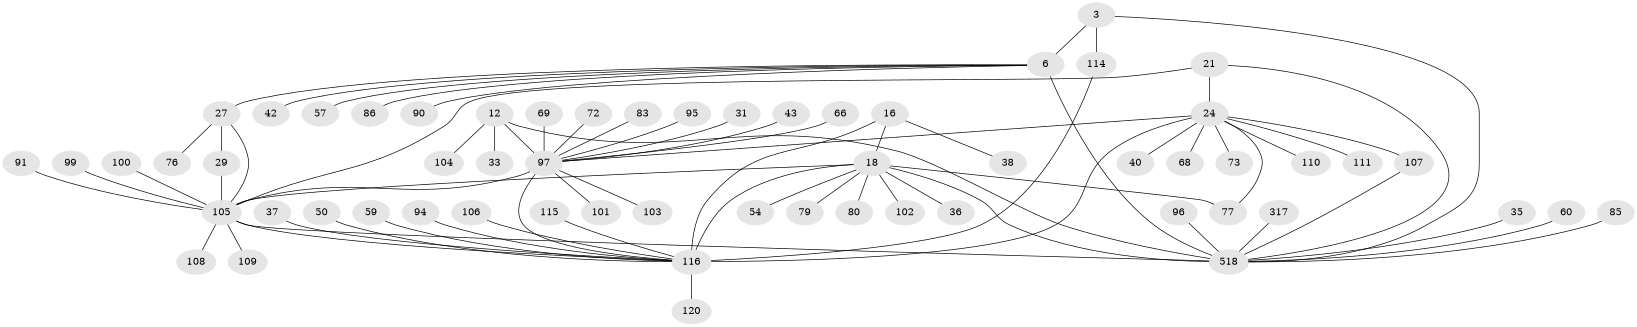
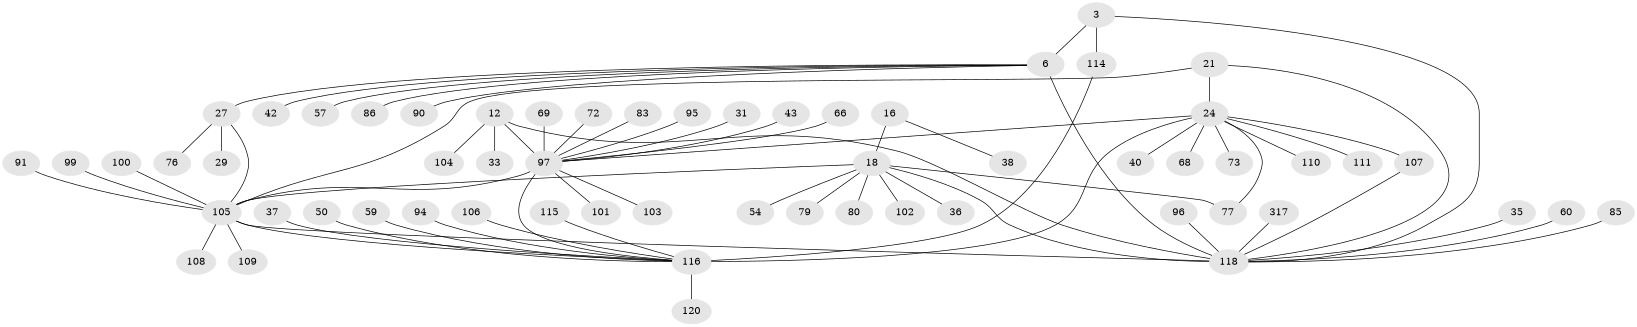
(761, 159) -> none
(761, 184) -> none
(222, 188) -> none
(1229, 262) -> (1229, 262)
